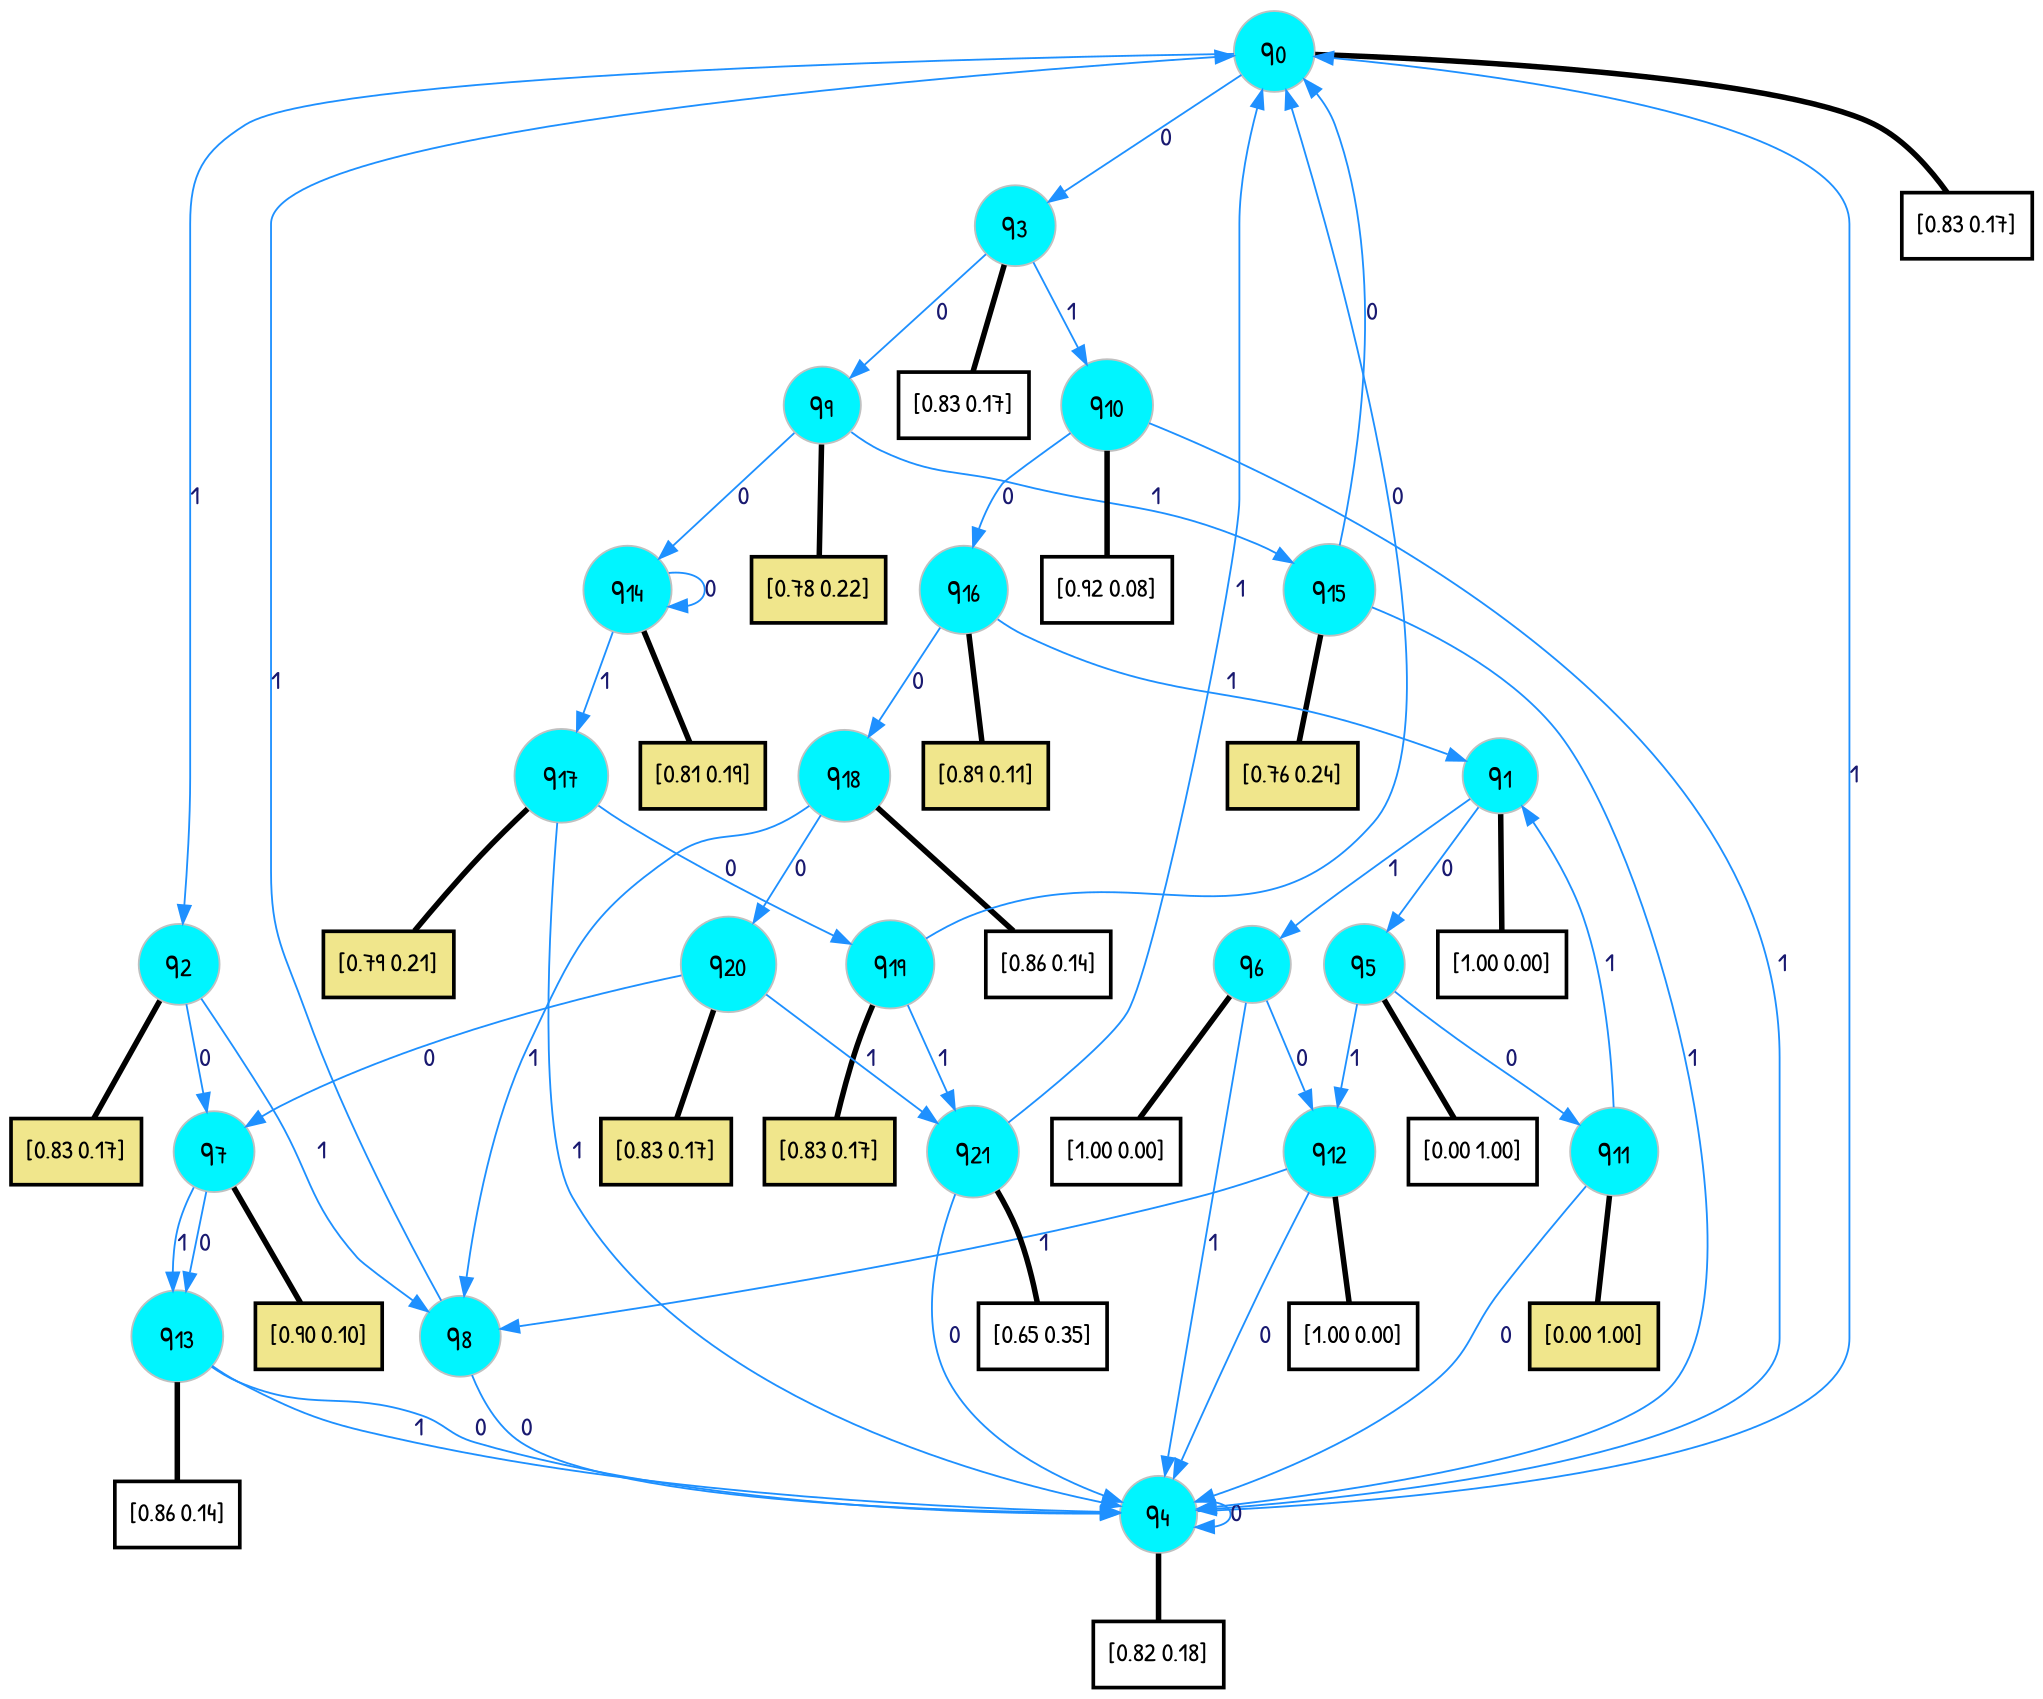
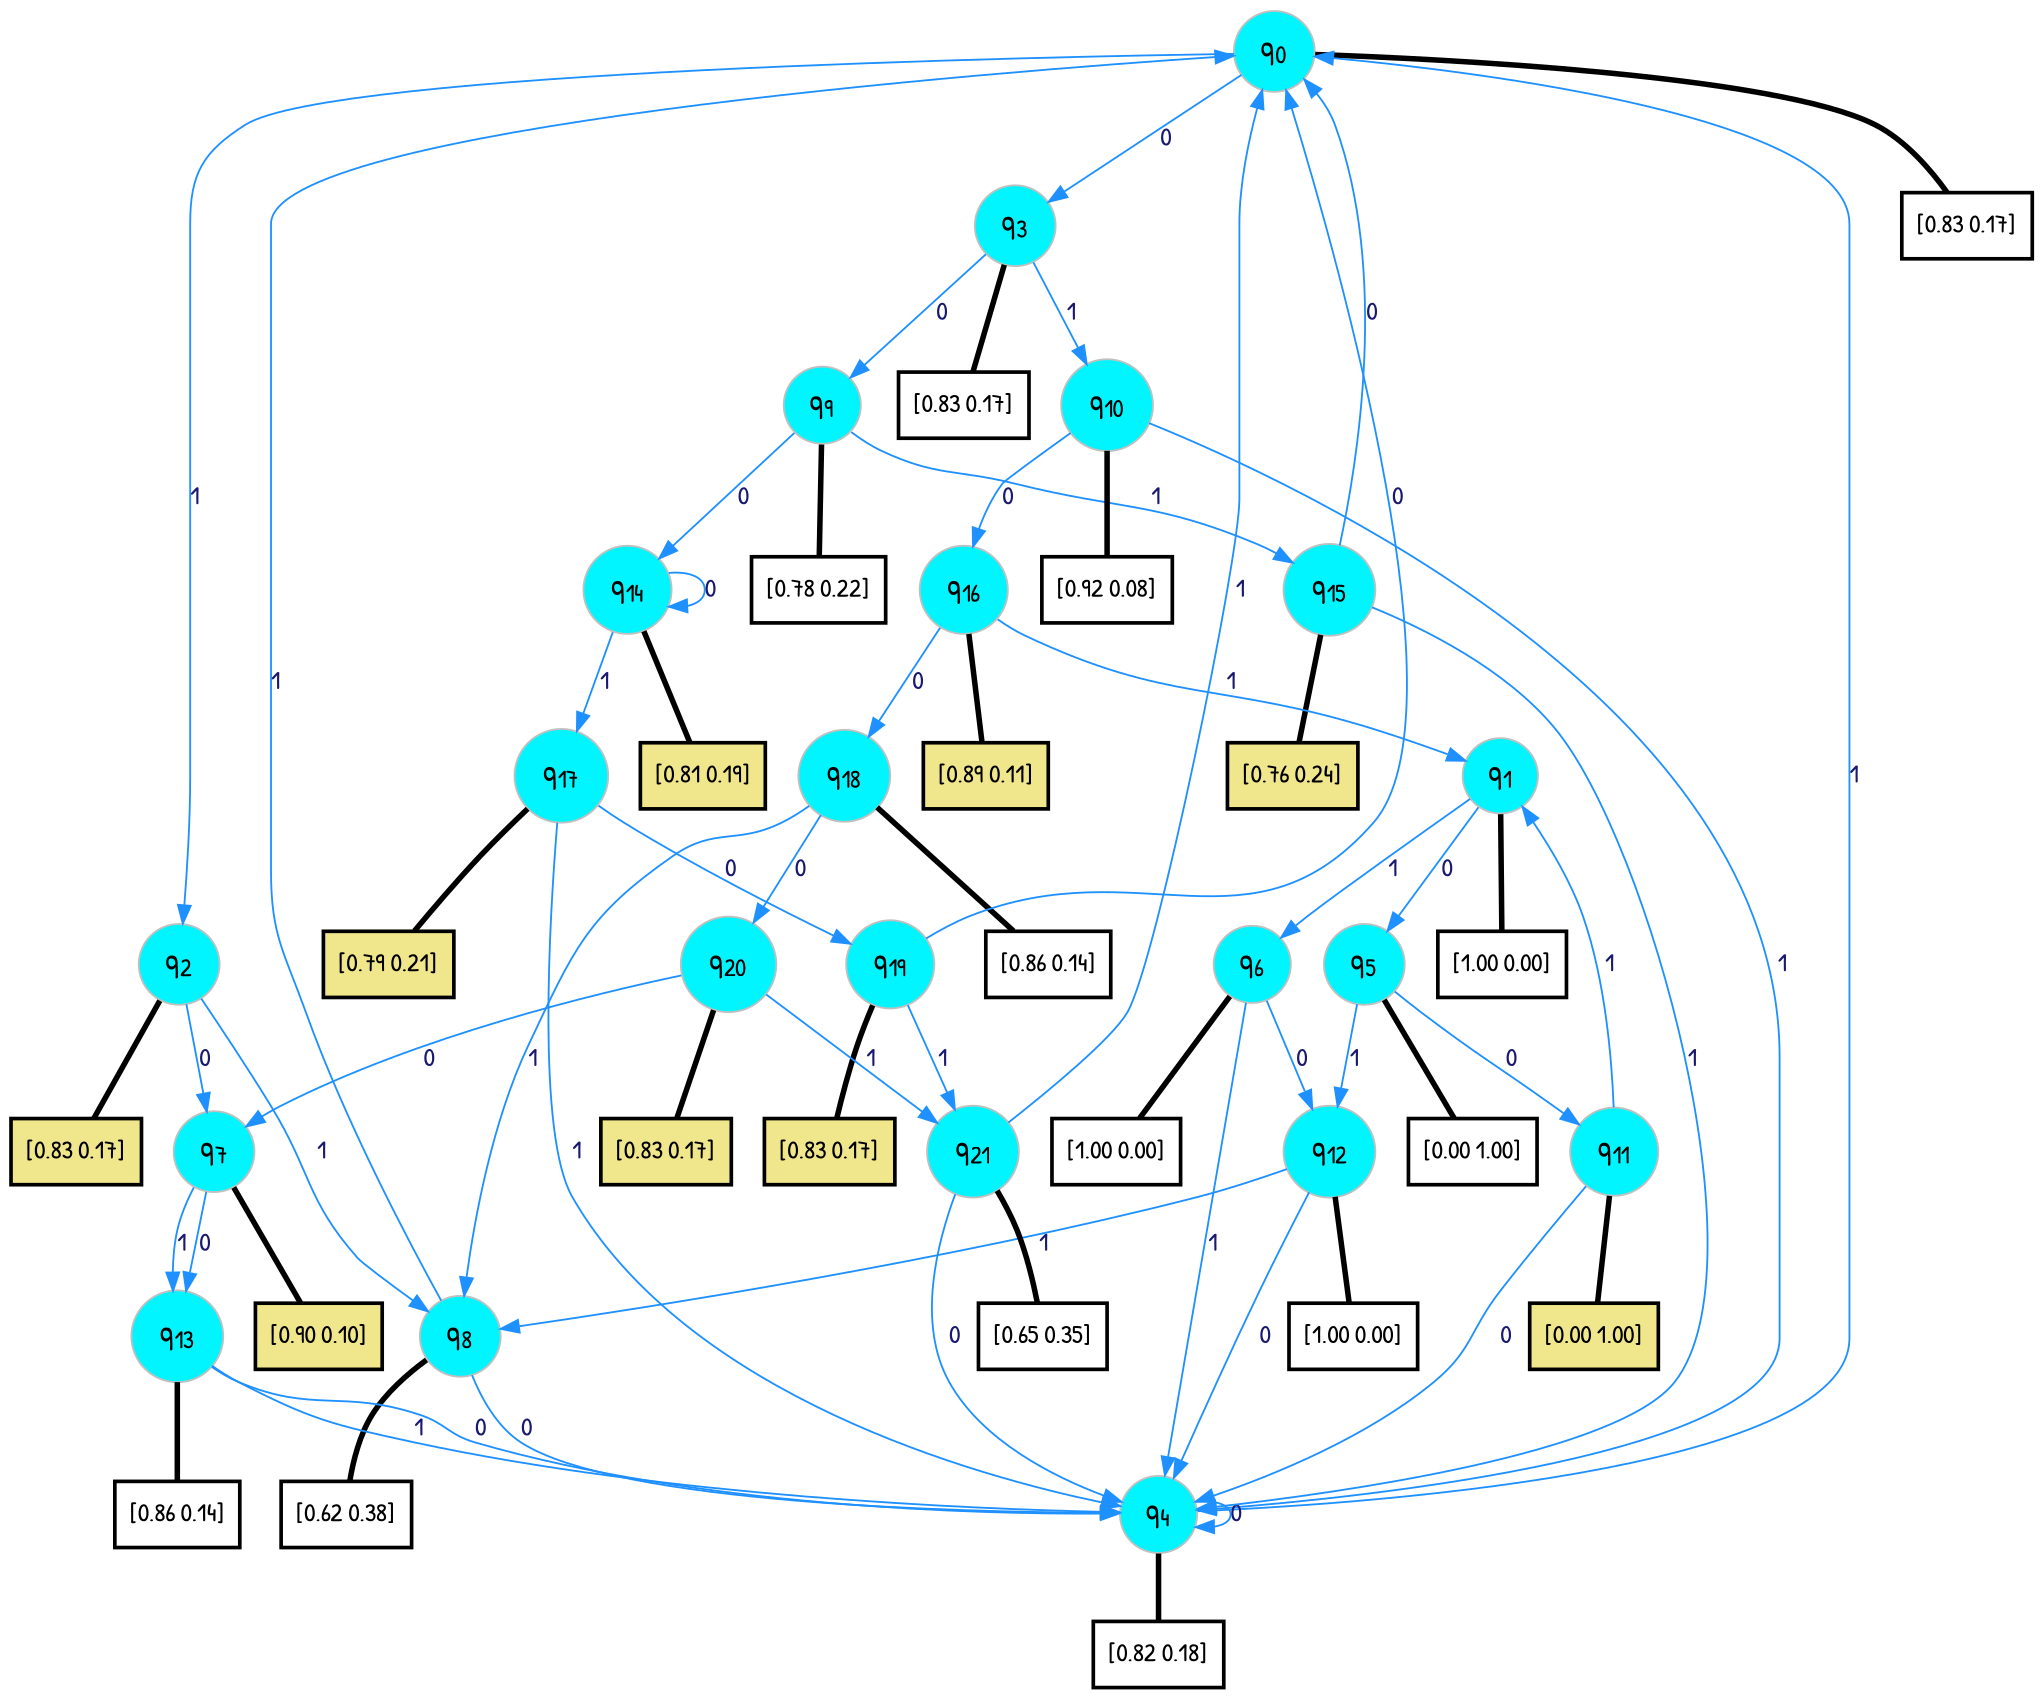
(819, 590) -> (819, 590)
none -> (346, 1514)
